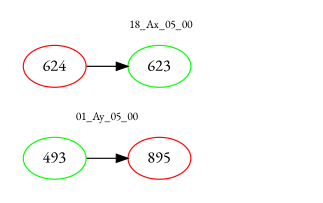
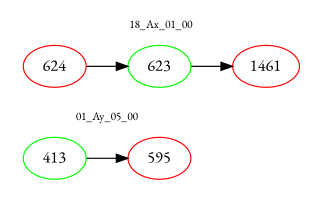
(161, 25) -> (161, 25)
none -> (266, 66)
(55, 158) -> (55, 158)
(159, 158) -> (159, 158)
